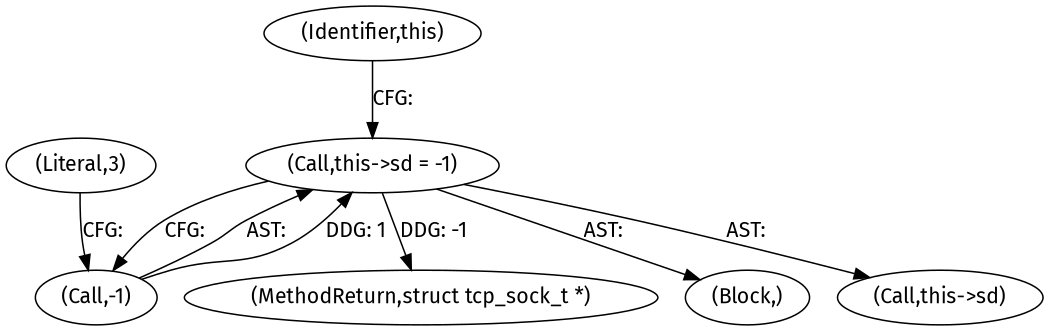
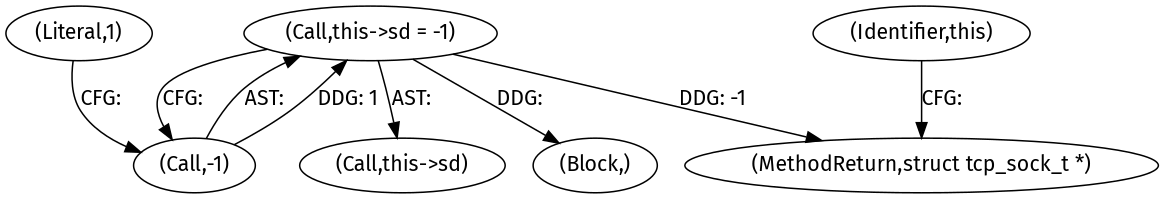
(373, 92) -> (922, 92)
(81, 165) -> (79, 33)
(606, 232) -> (522, 99)
